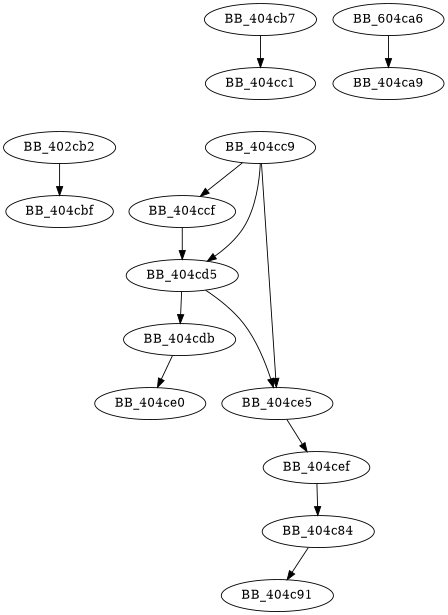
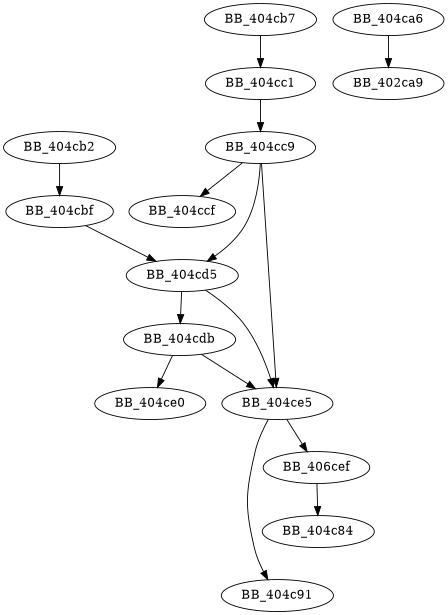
(388, 20) -> (388, 20)
(388, 84) -> (388, 84)
none -> (260, 111)
(60, 148) -> (60, 148)
(182, 239) -> (117, 241)
none -> (225, 369)
(316, 468) -> (316, 468)
(300, 560) -> (248, 495)
